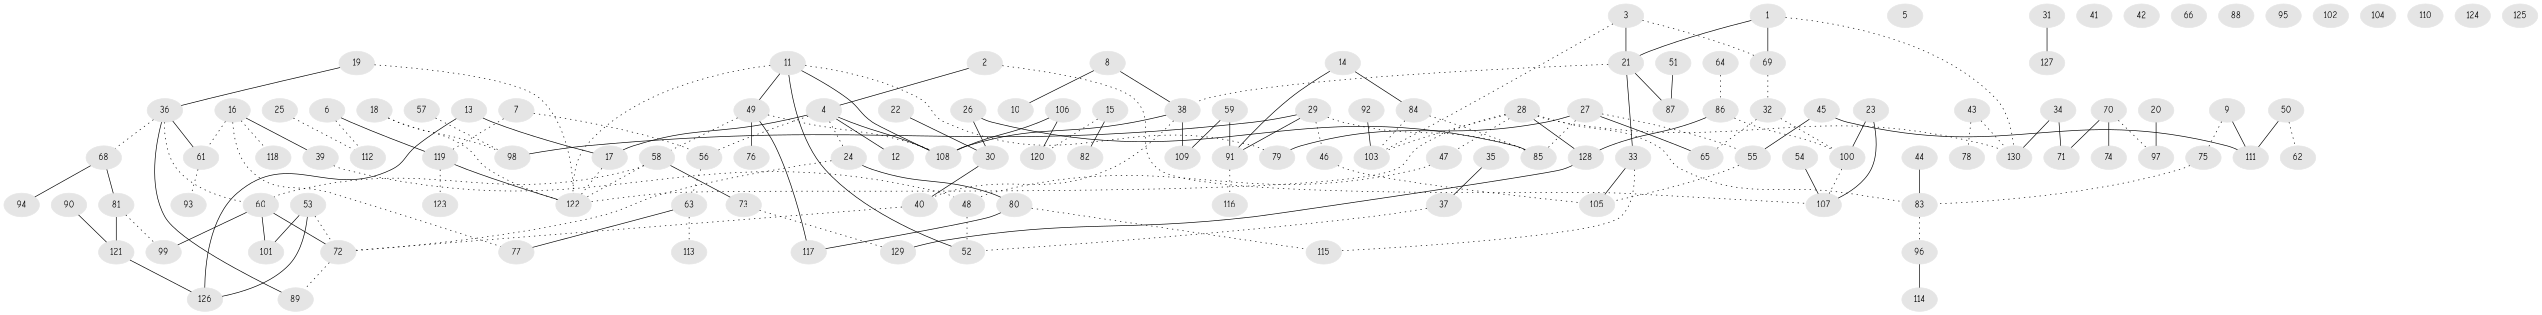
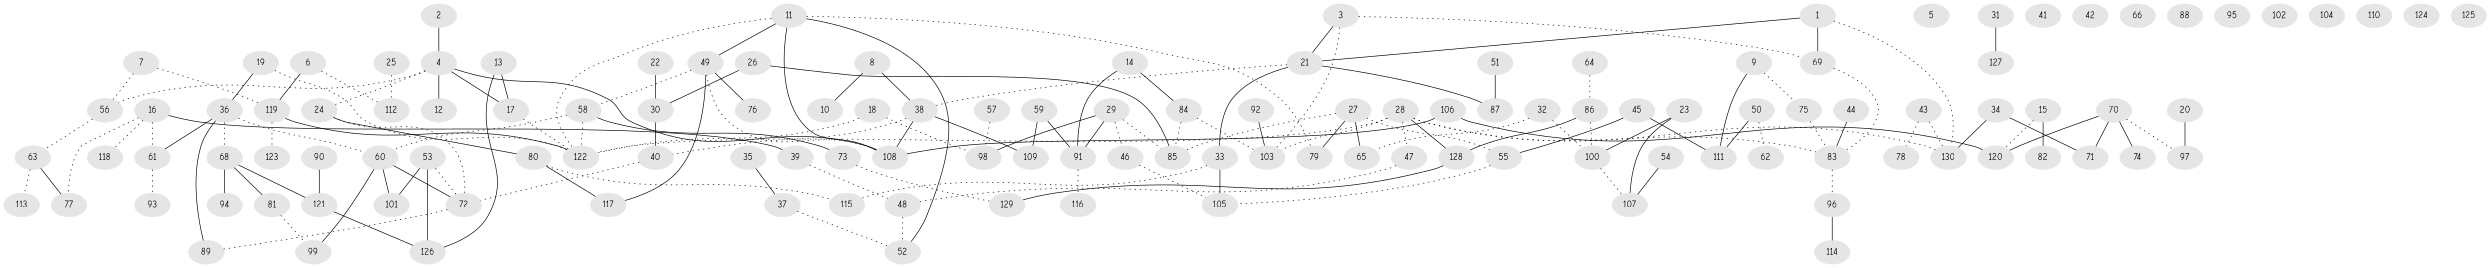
(1768, 87) -> (1878, 105)
none -> (2054, 132)
(1374, 192) -> none
(116, 229) -> (272, 181)
